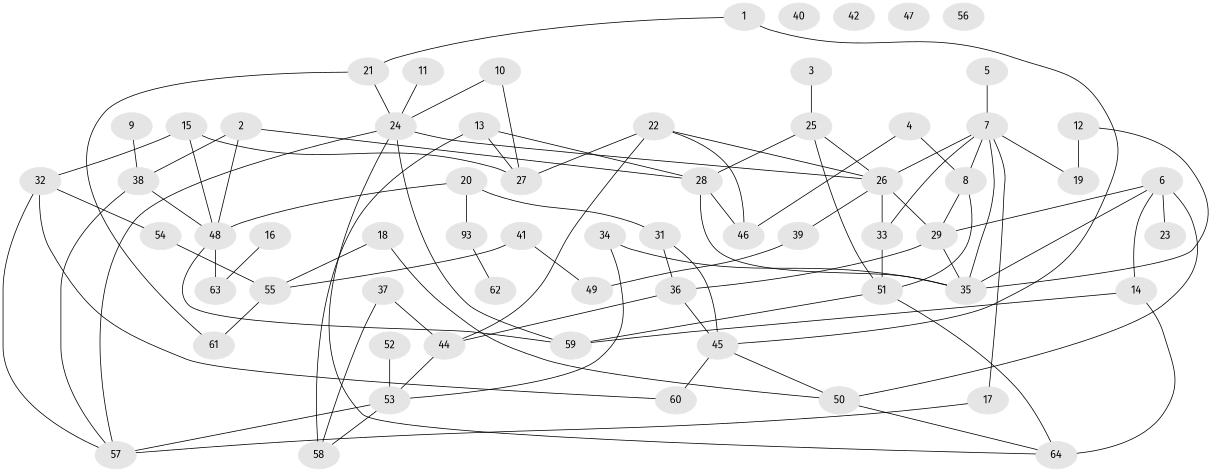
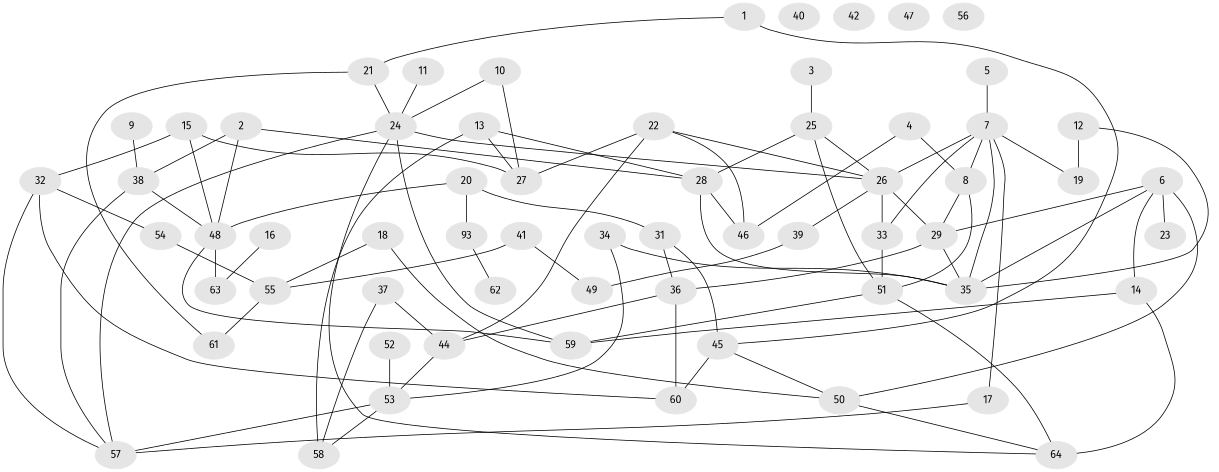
(697, 318) -> (676, 346)
